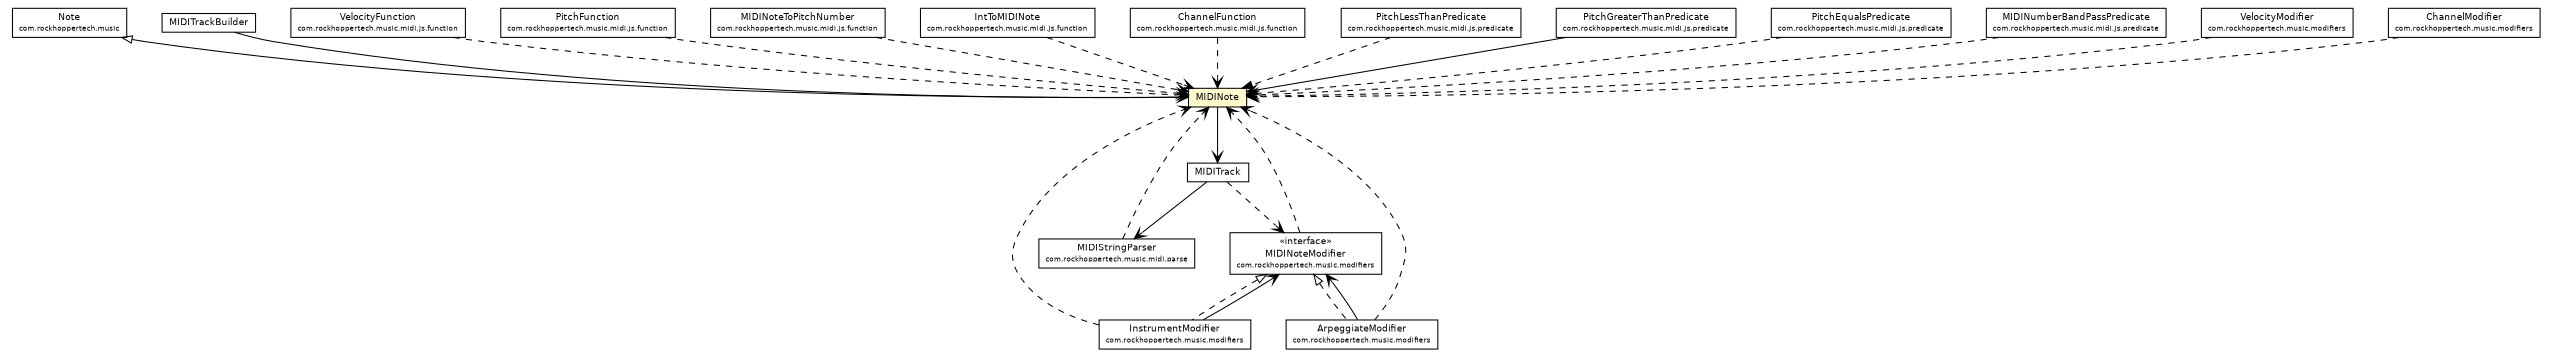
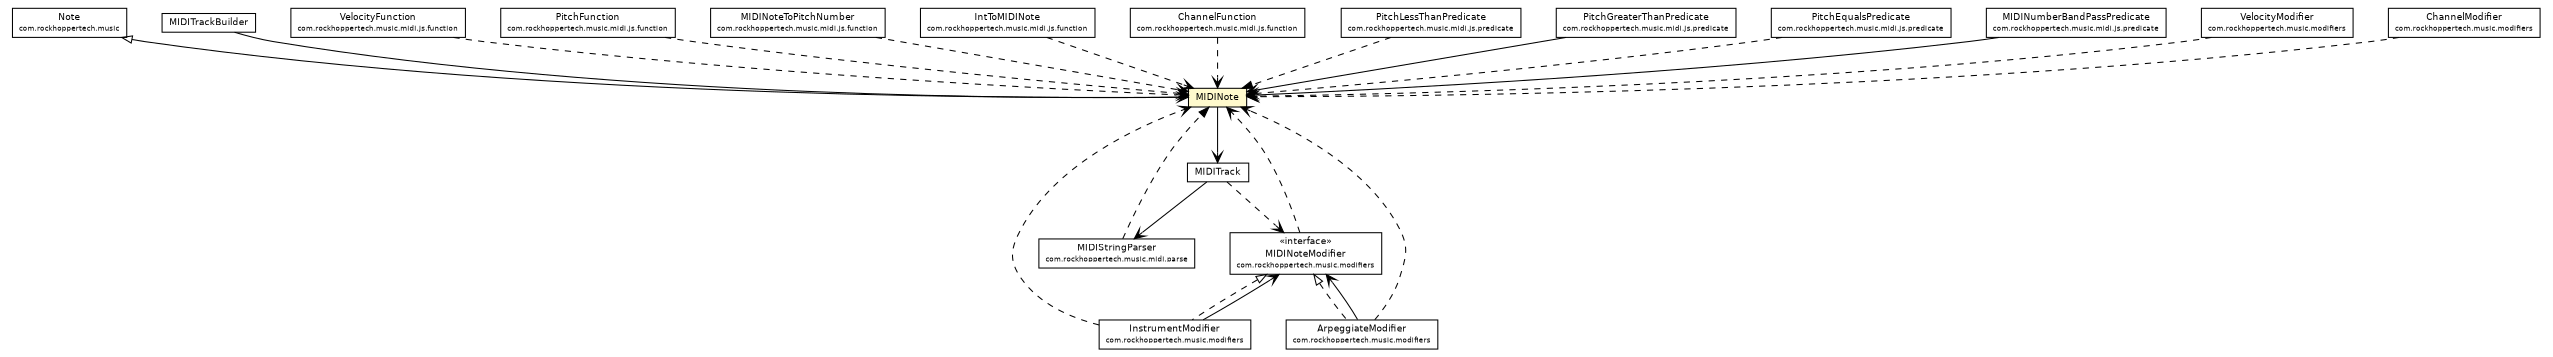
(1629, 73) -> (1629, 73)
(1156, 173) -> (1156, 173)
